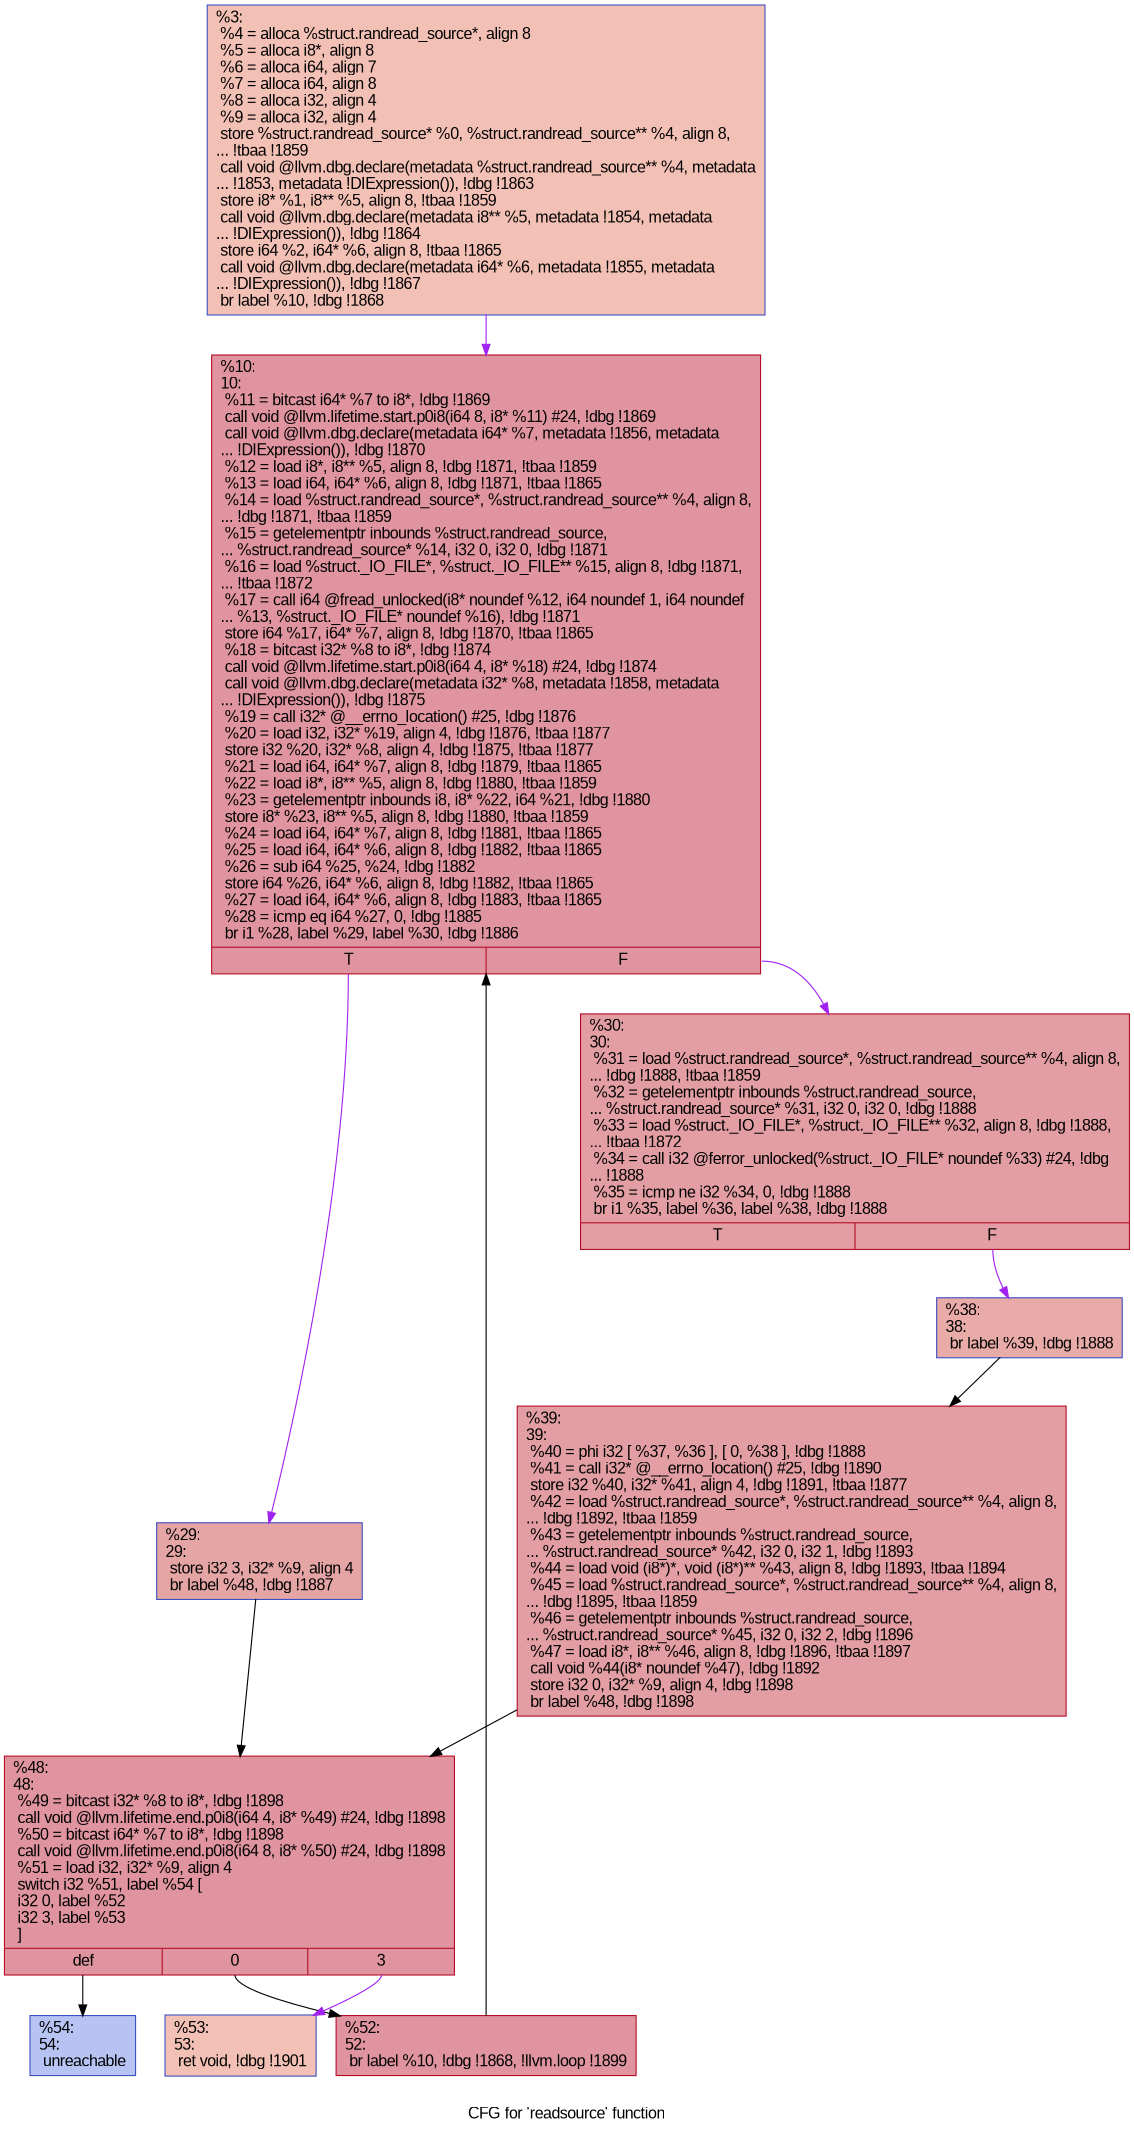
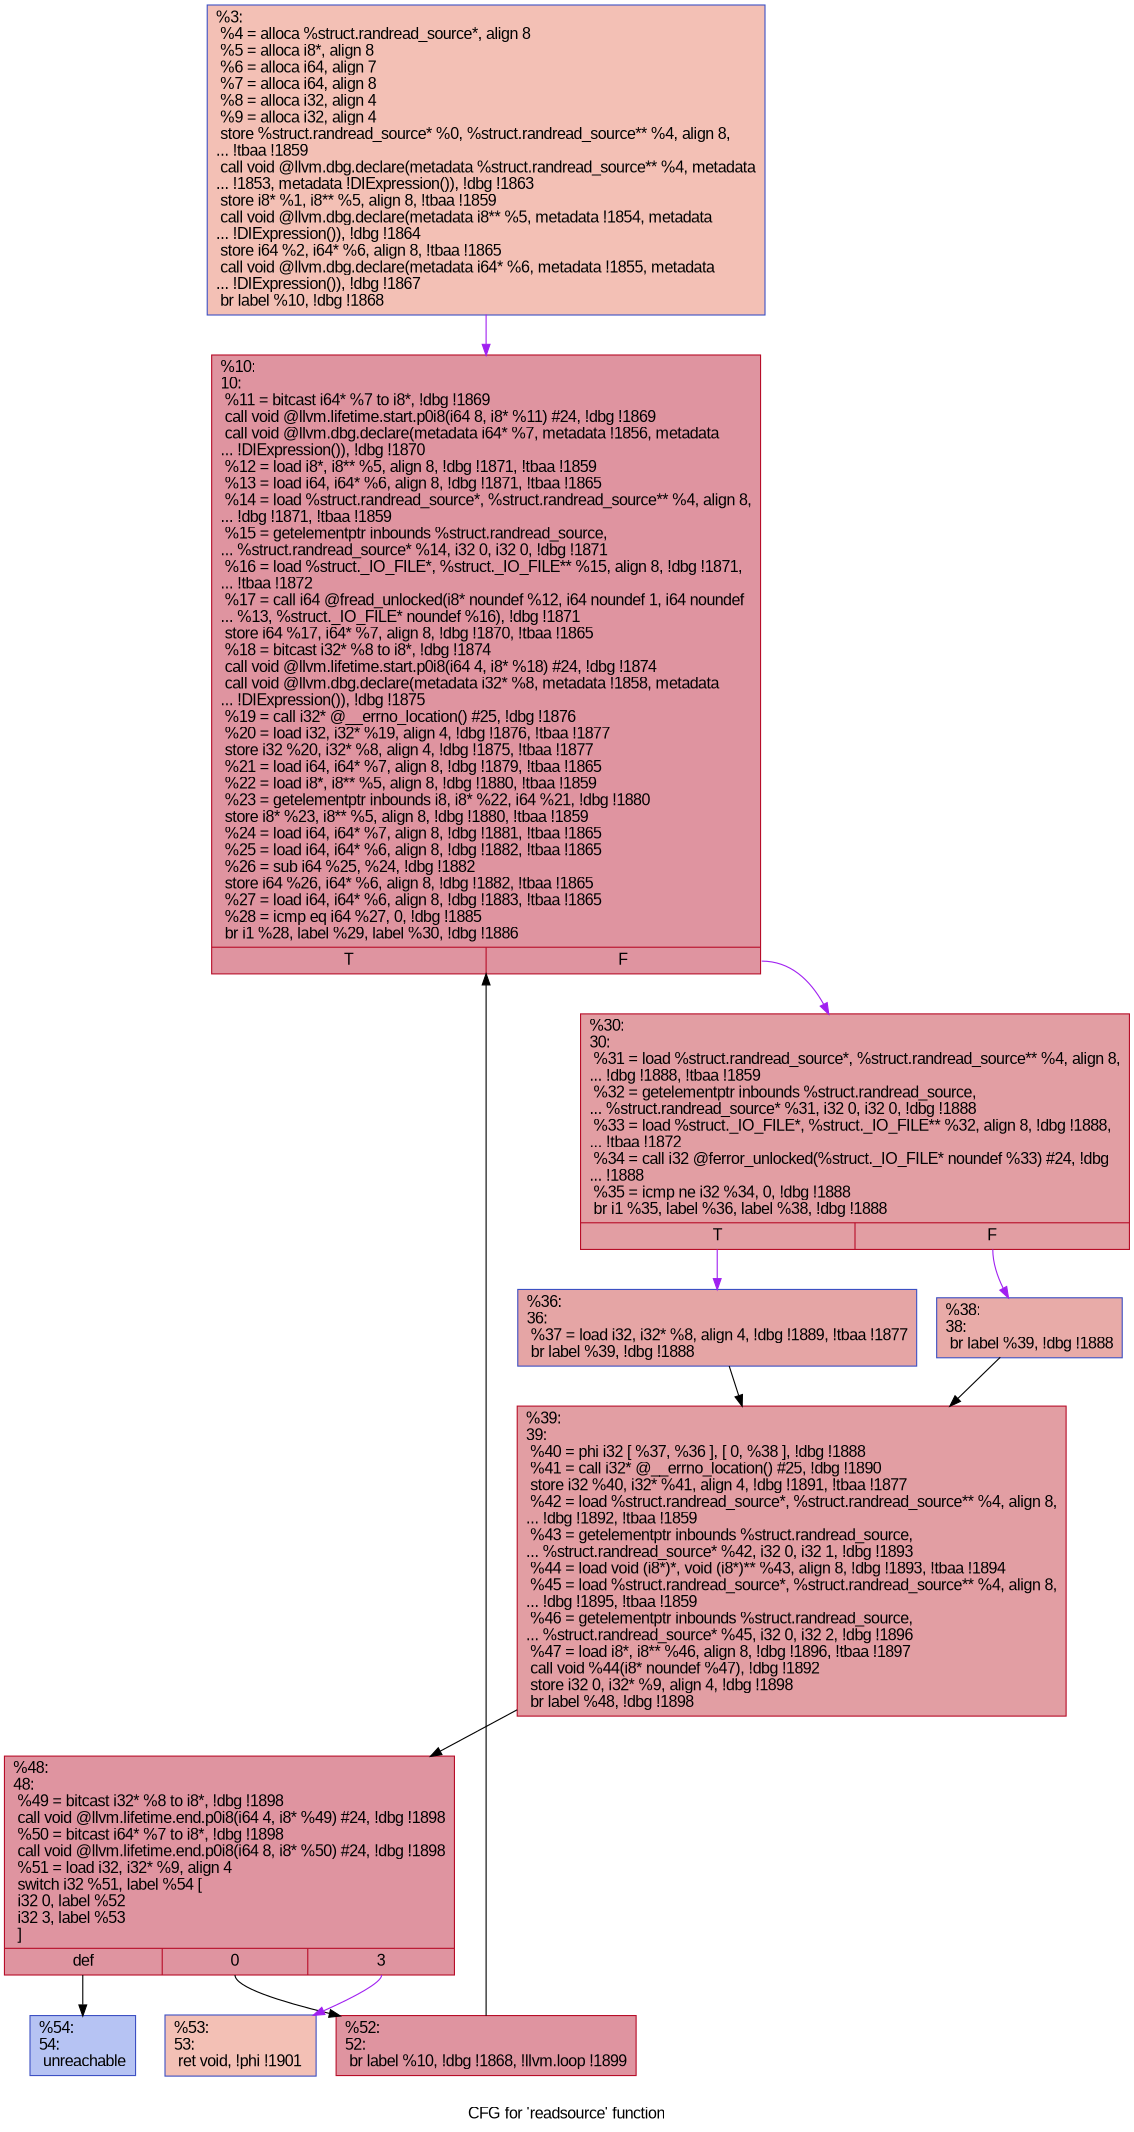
none -> (717, 1328)
(259, 1561) -> none
(241, 2062) -> (238, 2062)
